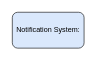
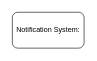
(48, 30) -> (48, 30)
